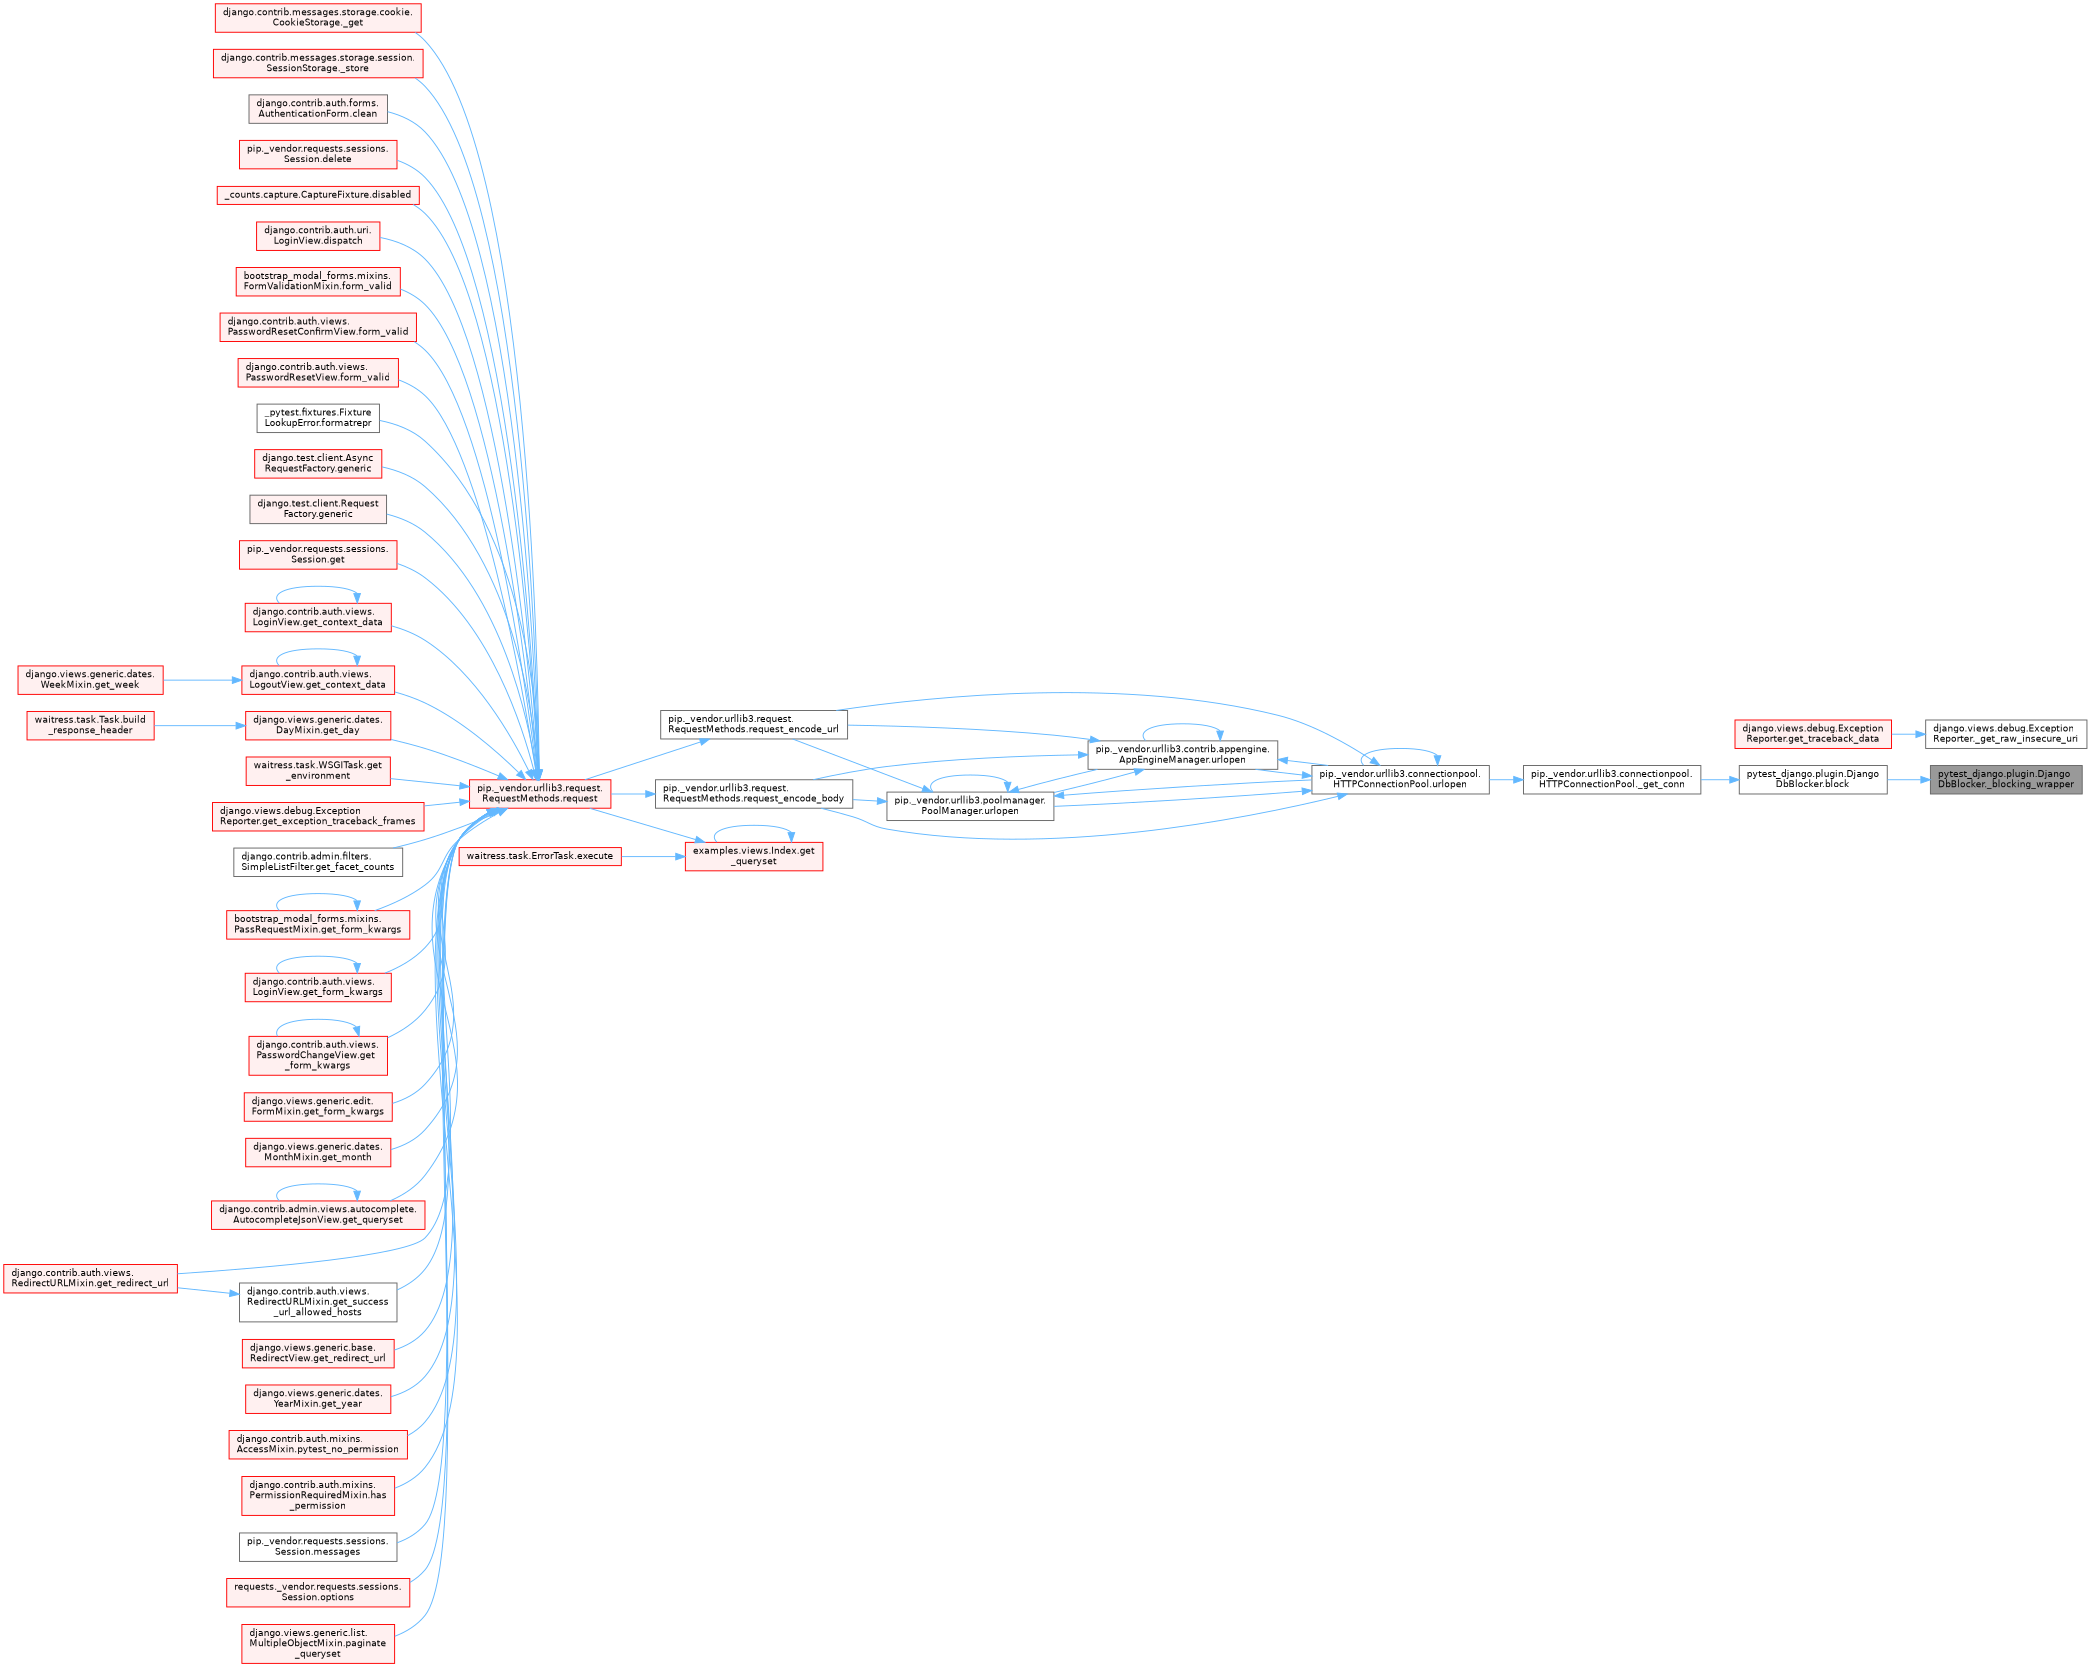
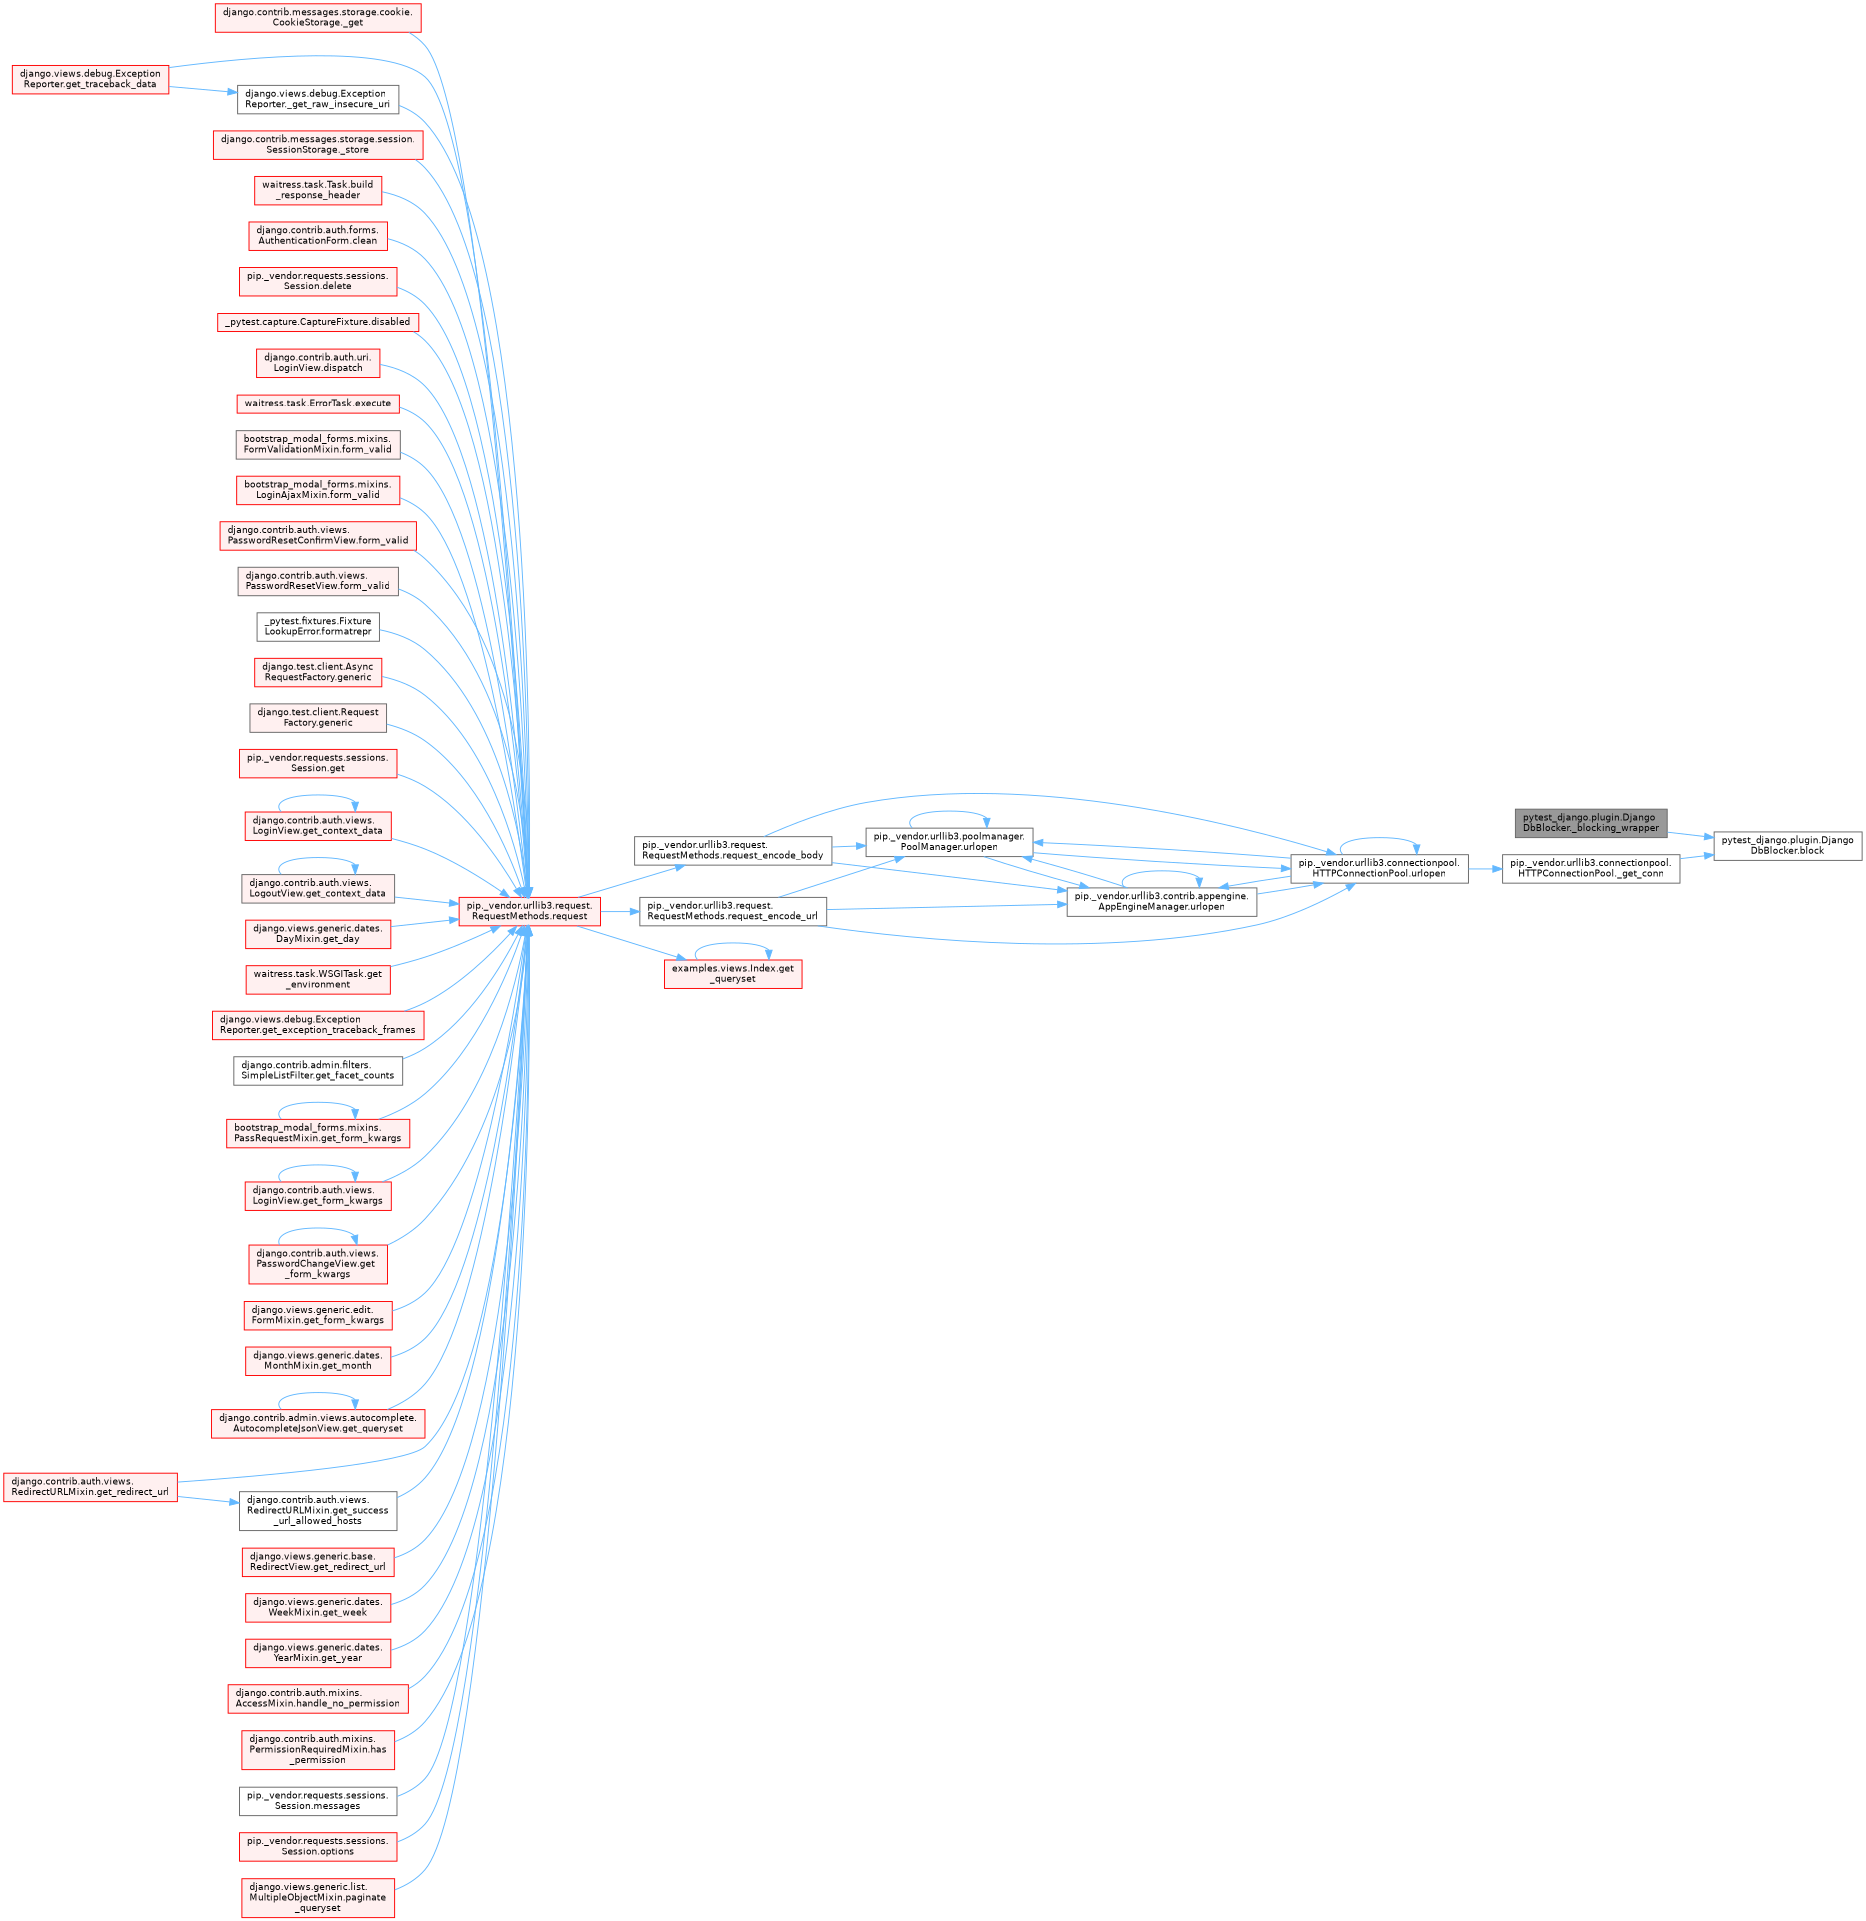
(318, 109) -> (318, 236)
none -> (441, 110)
(318, 195) -> (318, 323)
(318, 282) -> (318, 445)
(318, 373) -> (318, 581)
none -> (511, 441)
none -> (318, 490)
(198, 680) -> (482, 1443)
(318, 680) -> (318, 889)
(195, 726) -> (509, 519)
(1904, 780) -> (1686, 834)
(649, 857) -> (485, 571)
(318, 1445) -> (318, 1699)
(318, 1593) -> (318, 1847)
